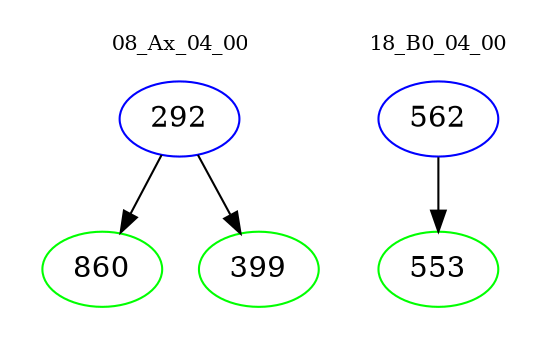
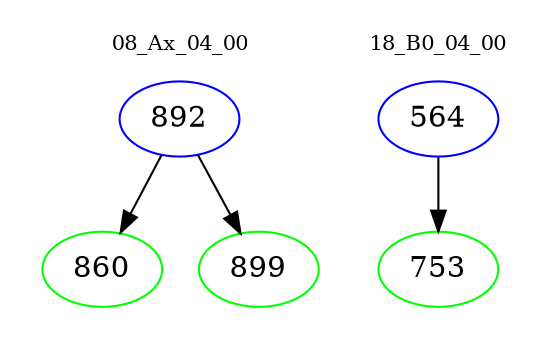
(180, 119) -> (180, 119)
(438, 119) -> (438, 119)
(259, 269) -> (259, 269)
(438, 269) -> (438, 269)
